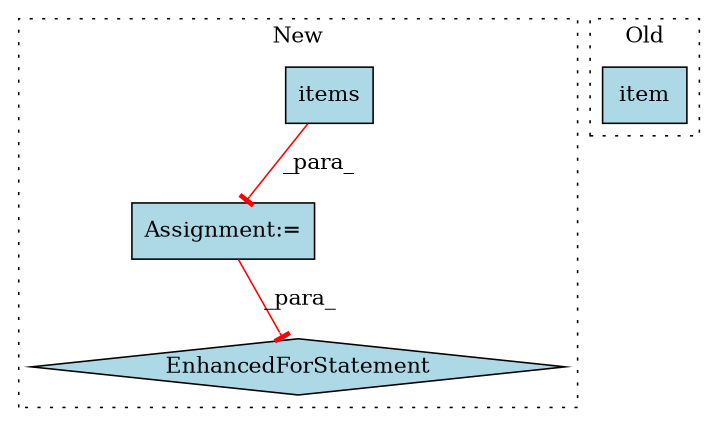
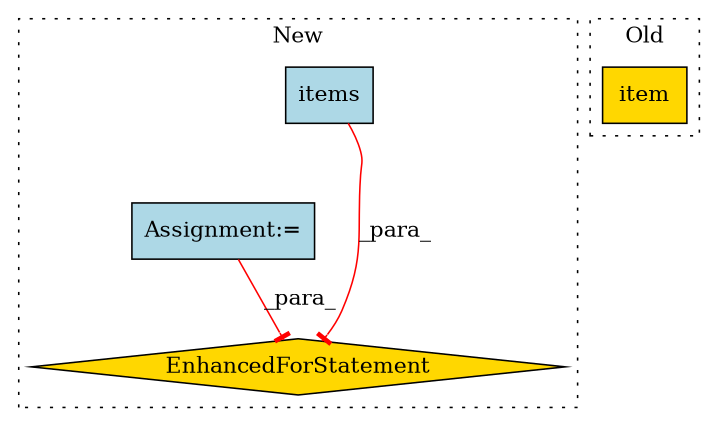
(645, 95) -> (645, 95)
(279, 160) -> (359, 231)
(298, 367) -> (298, 367)
